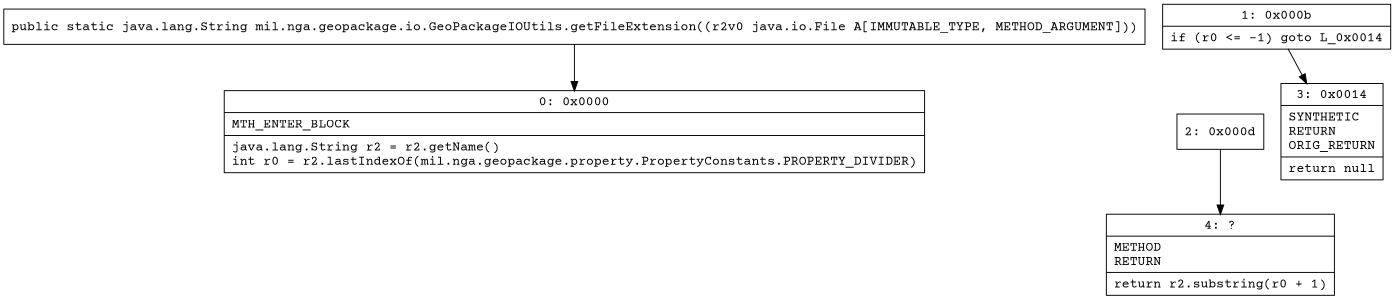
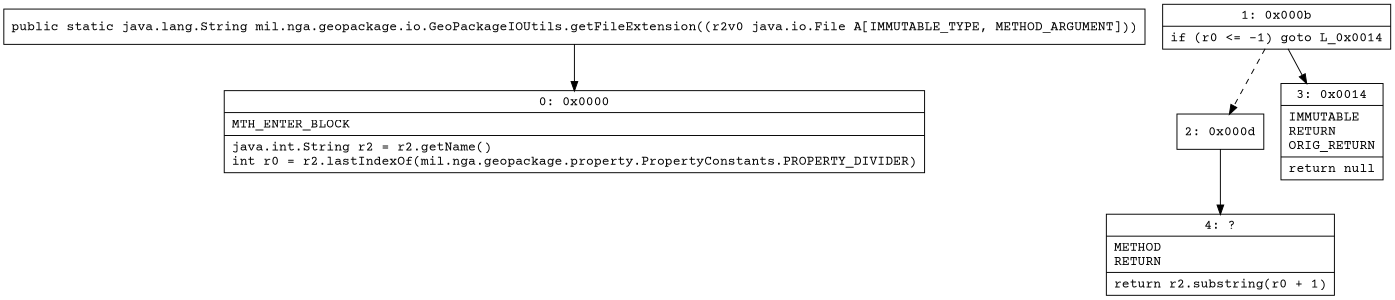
none -> (1250, 77)
(1324, 116) -> (1324, 116)
(366, 146) -> (362, 146)
